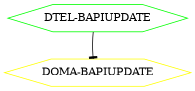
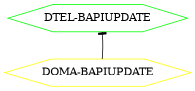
(93, 44) -> (103, 47)
